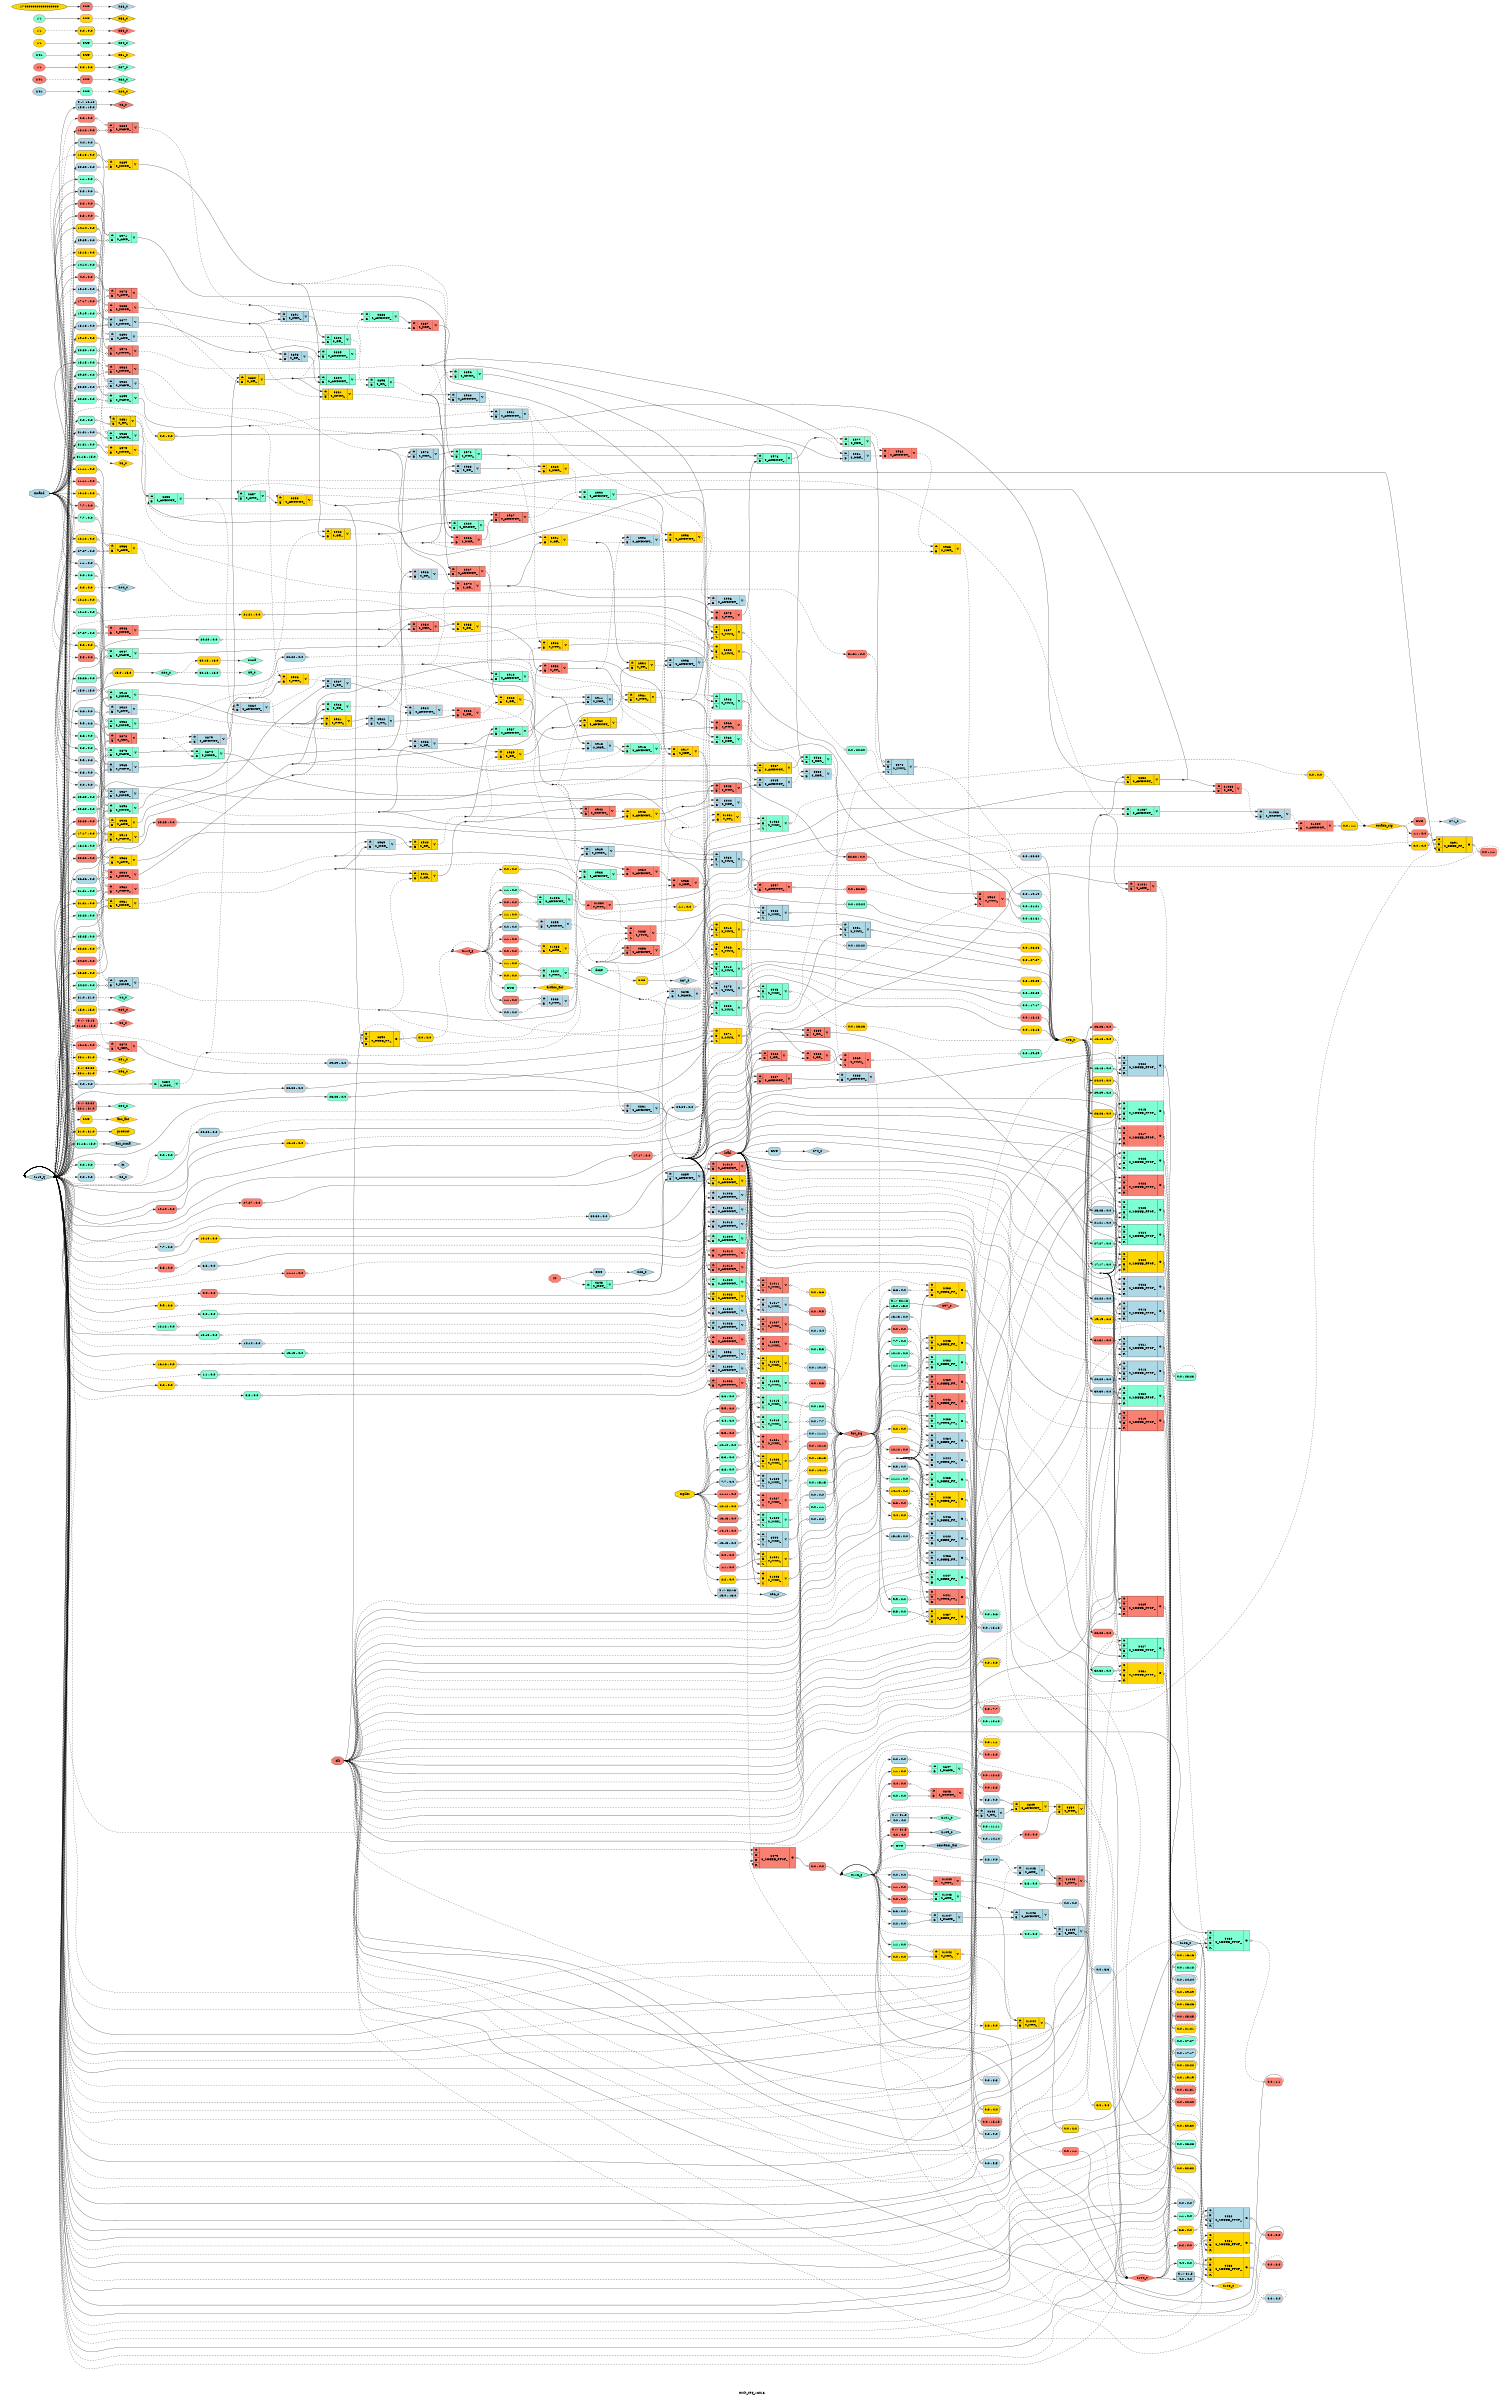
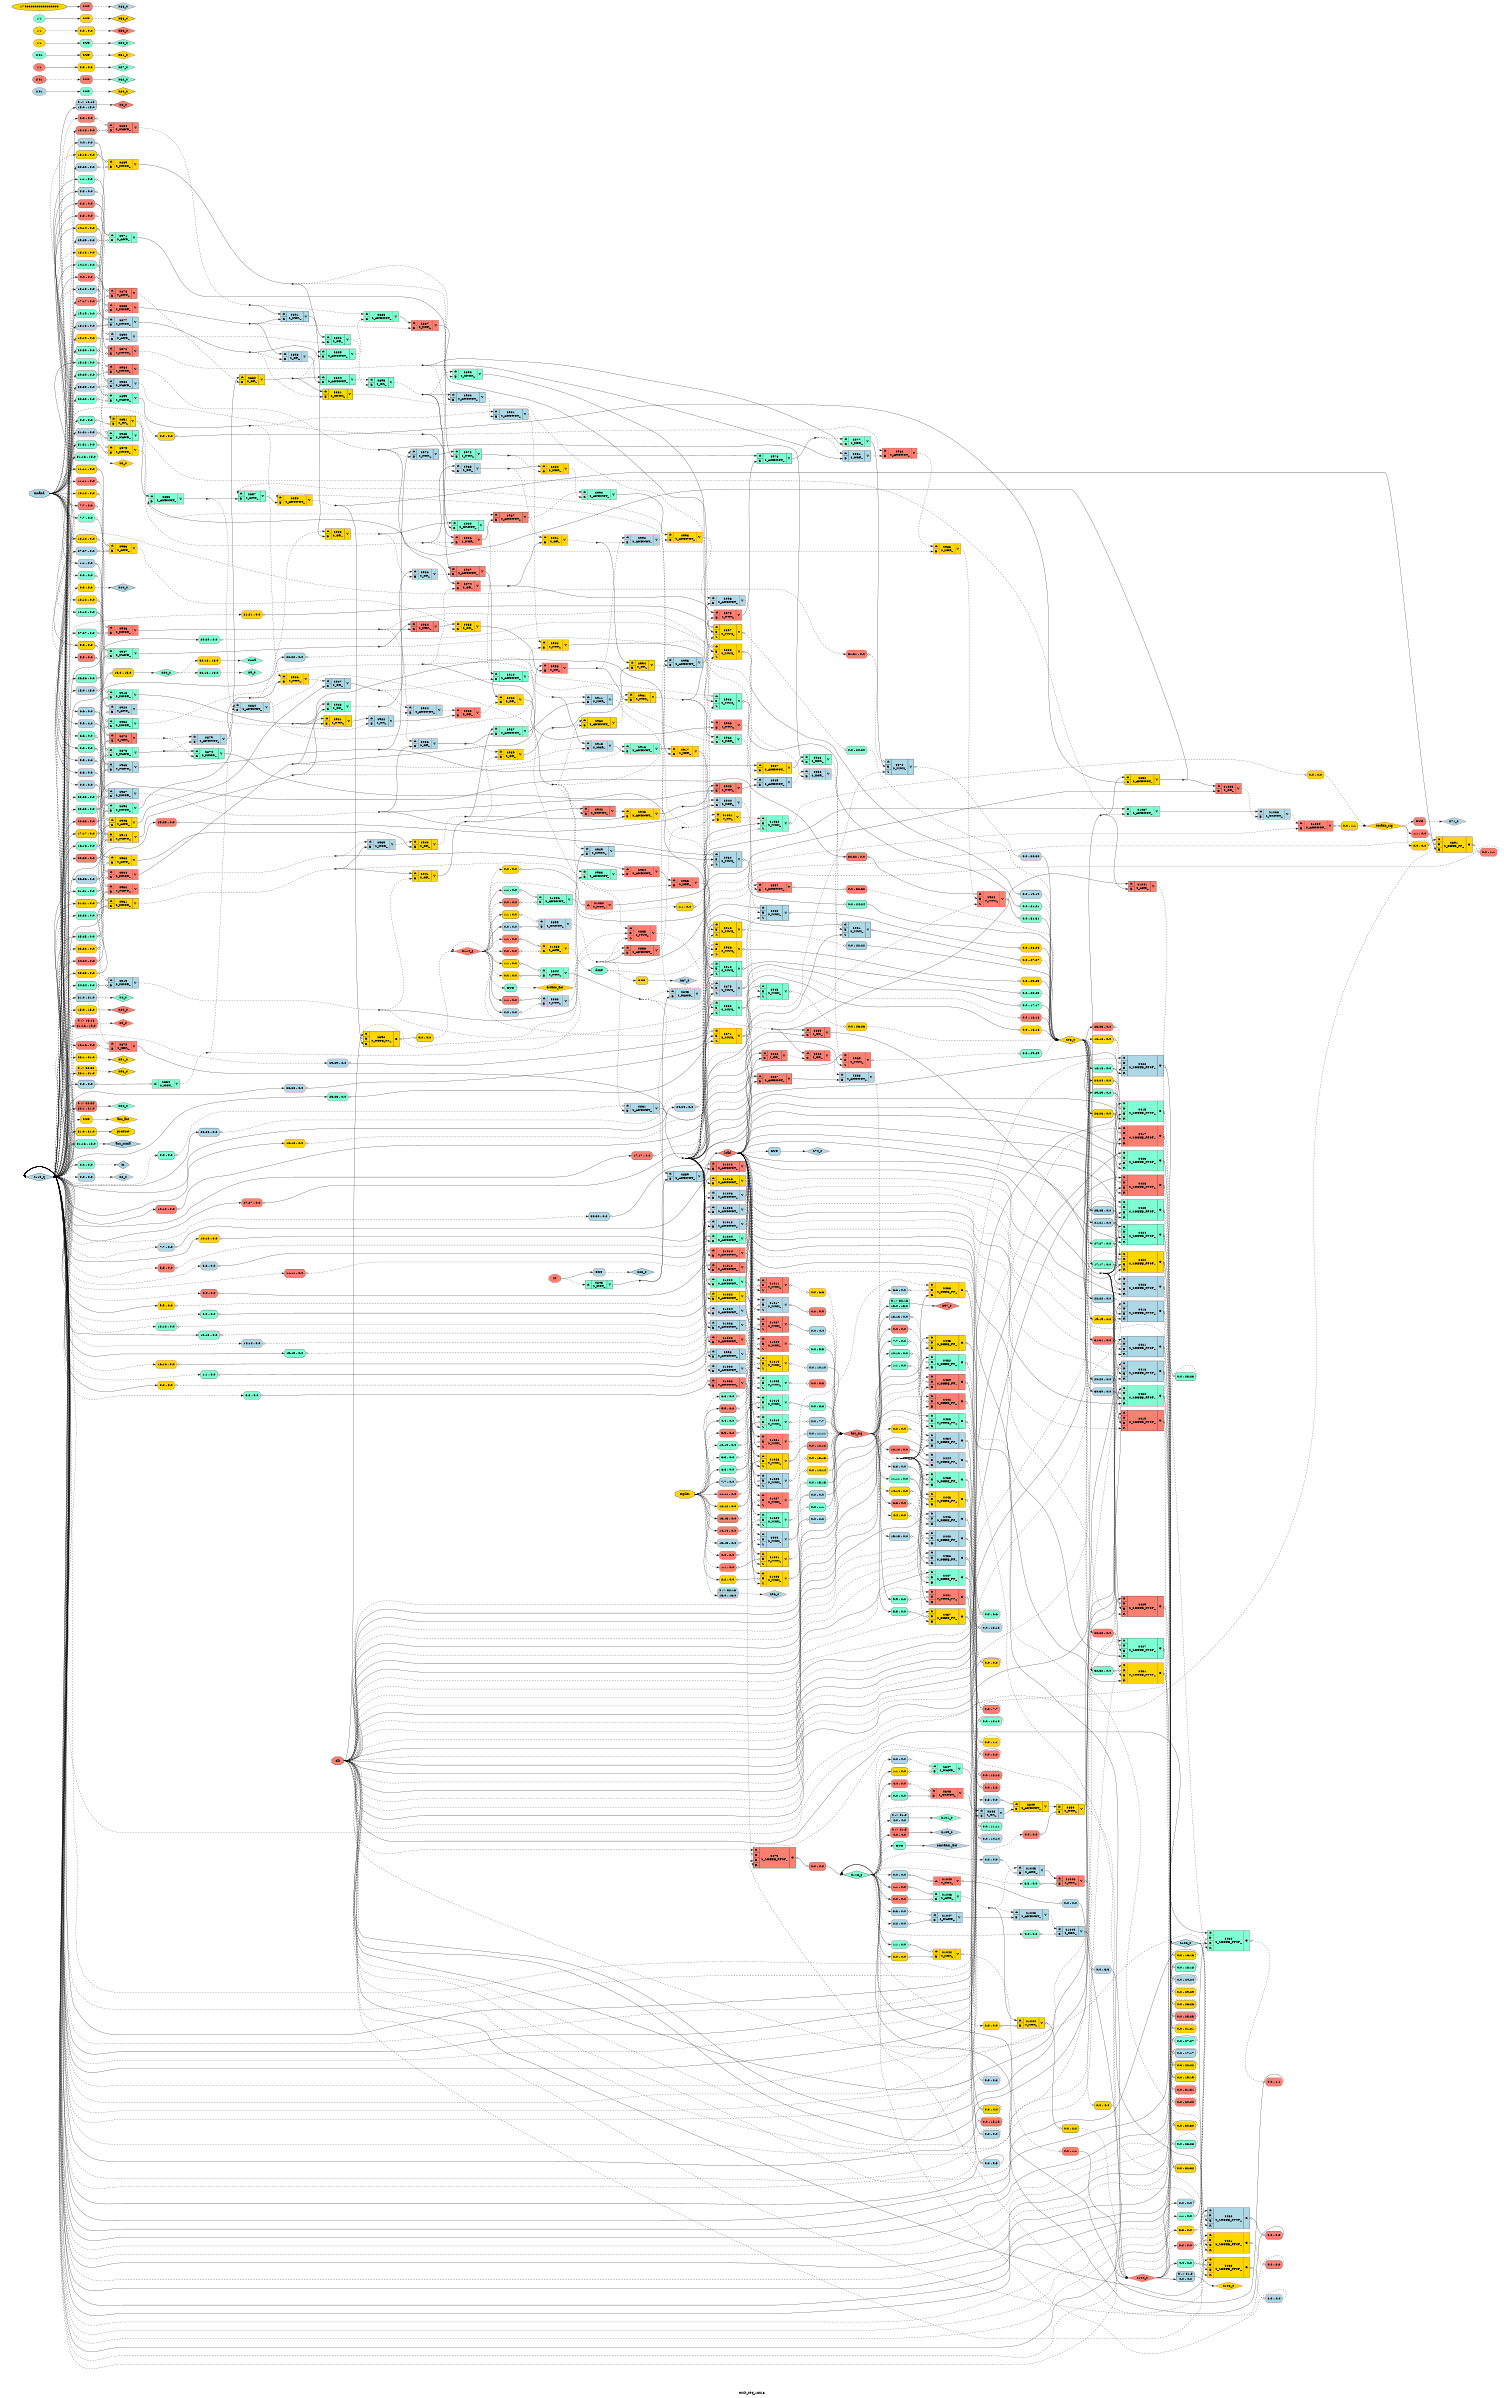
(921, 1305) -> (921, 1305)
(774, 1594) -> (774, 1594)
(947, 1832) -> (947, 1832)
